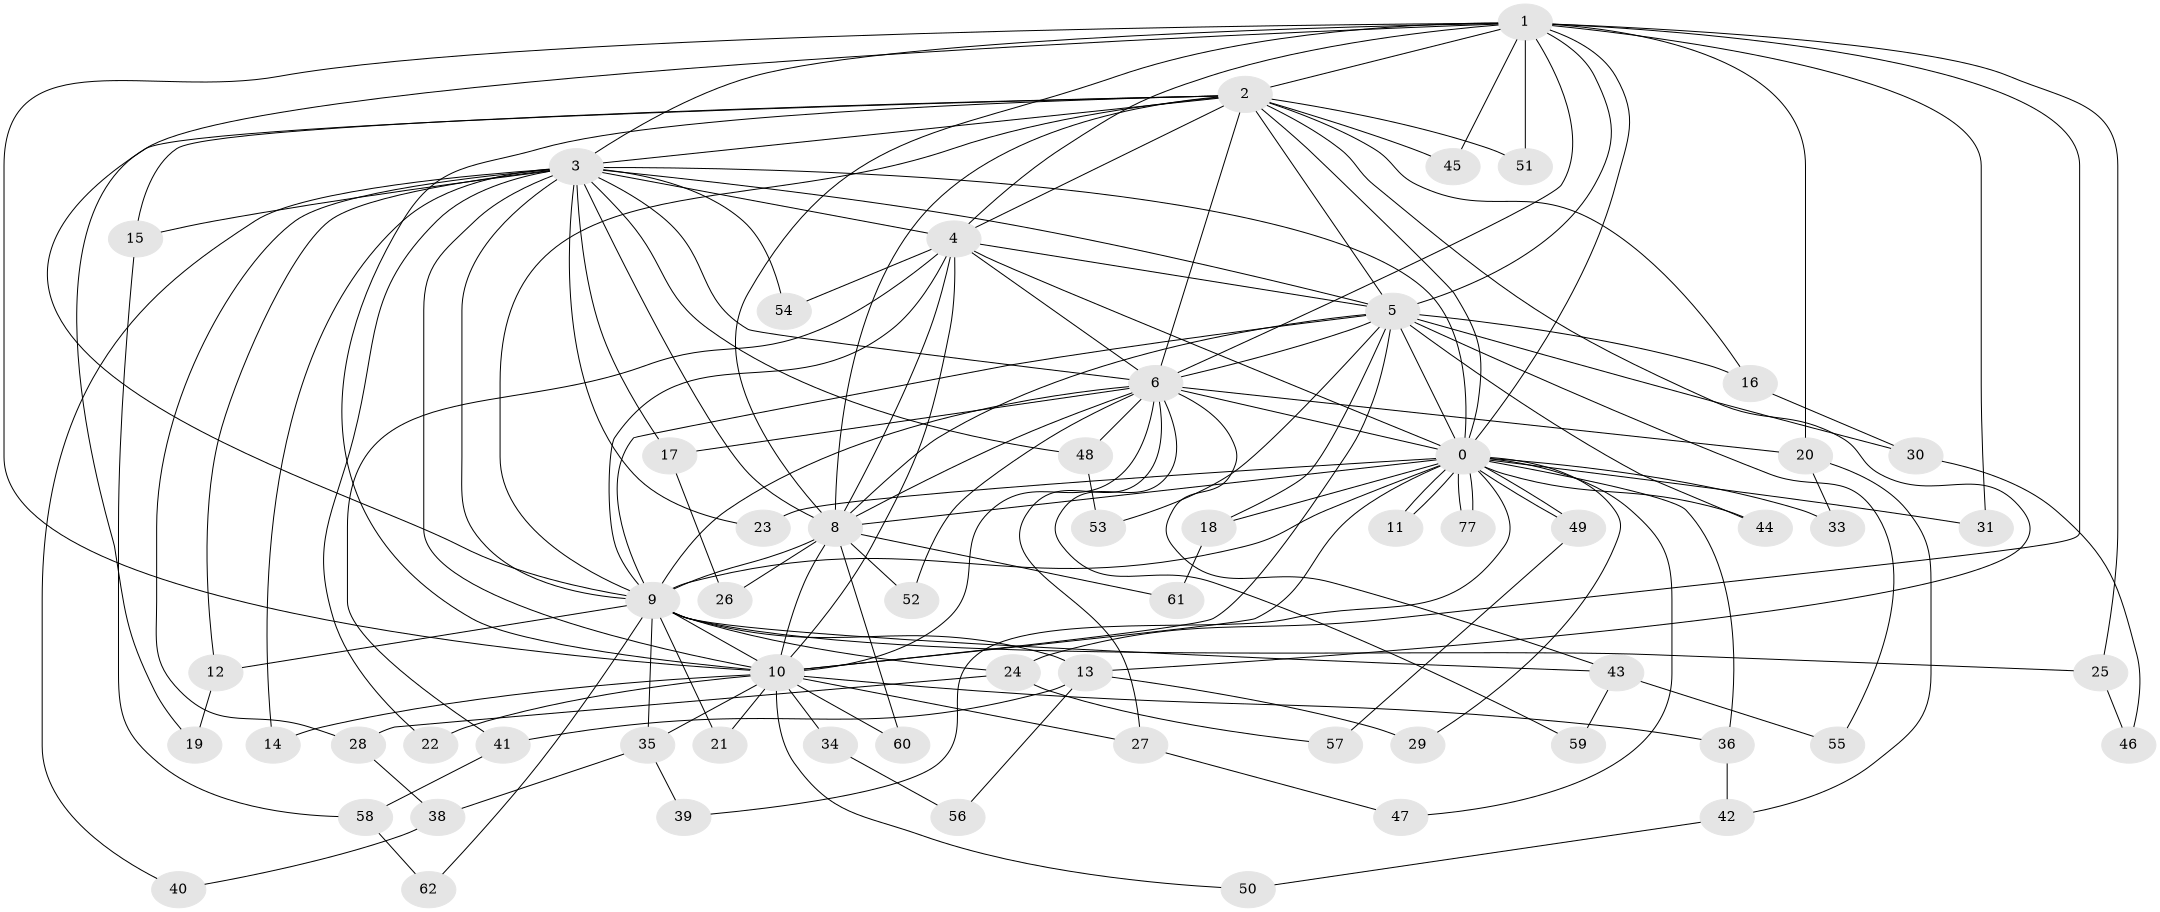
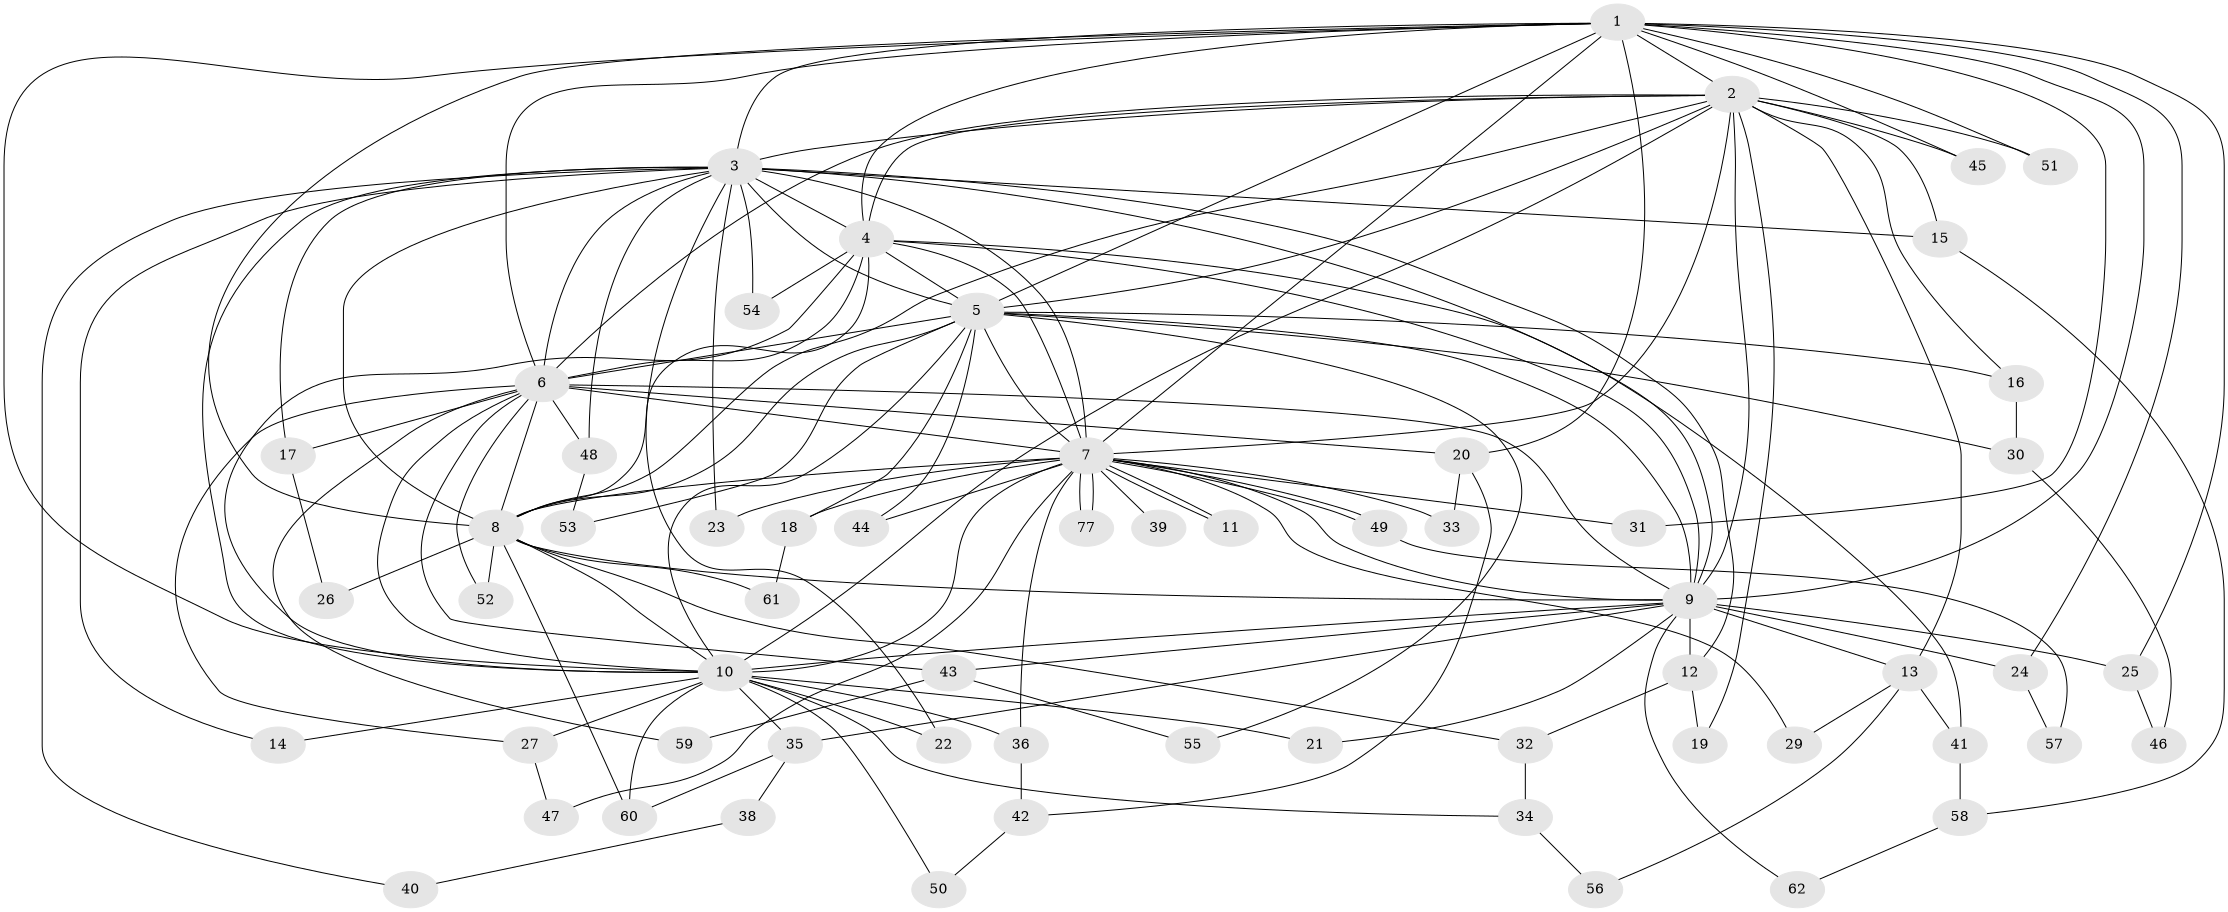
(1463, 456) -> (1087, 456)
(358, 745) -> none
none -> (1525, 745)
(666, 781) -> (712, 781)
